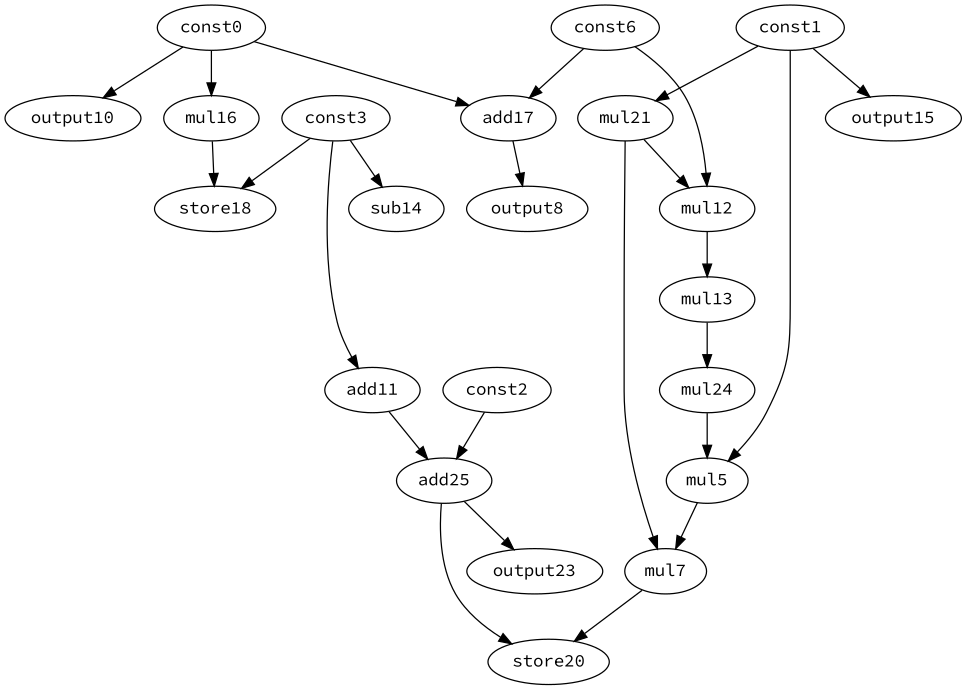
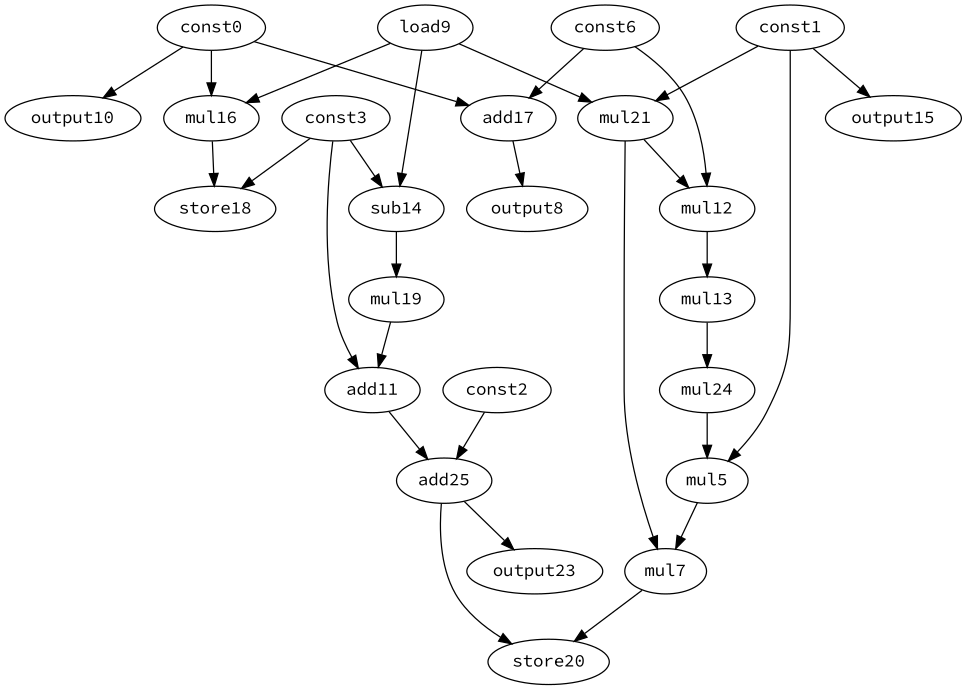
none -> (425, 28)
none -> (396, 299)
